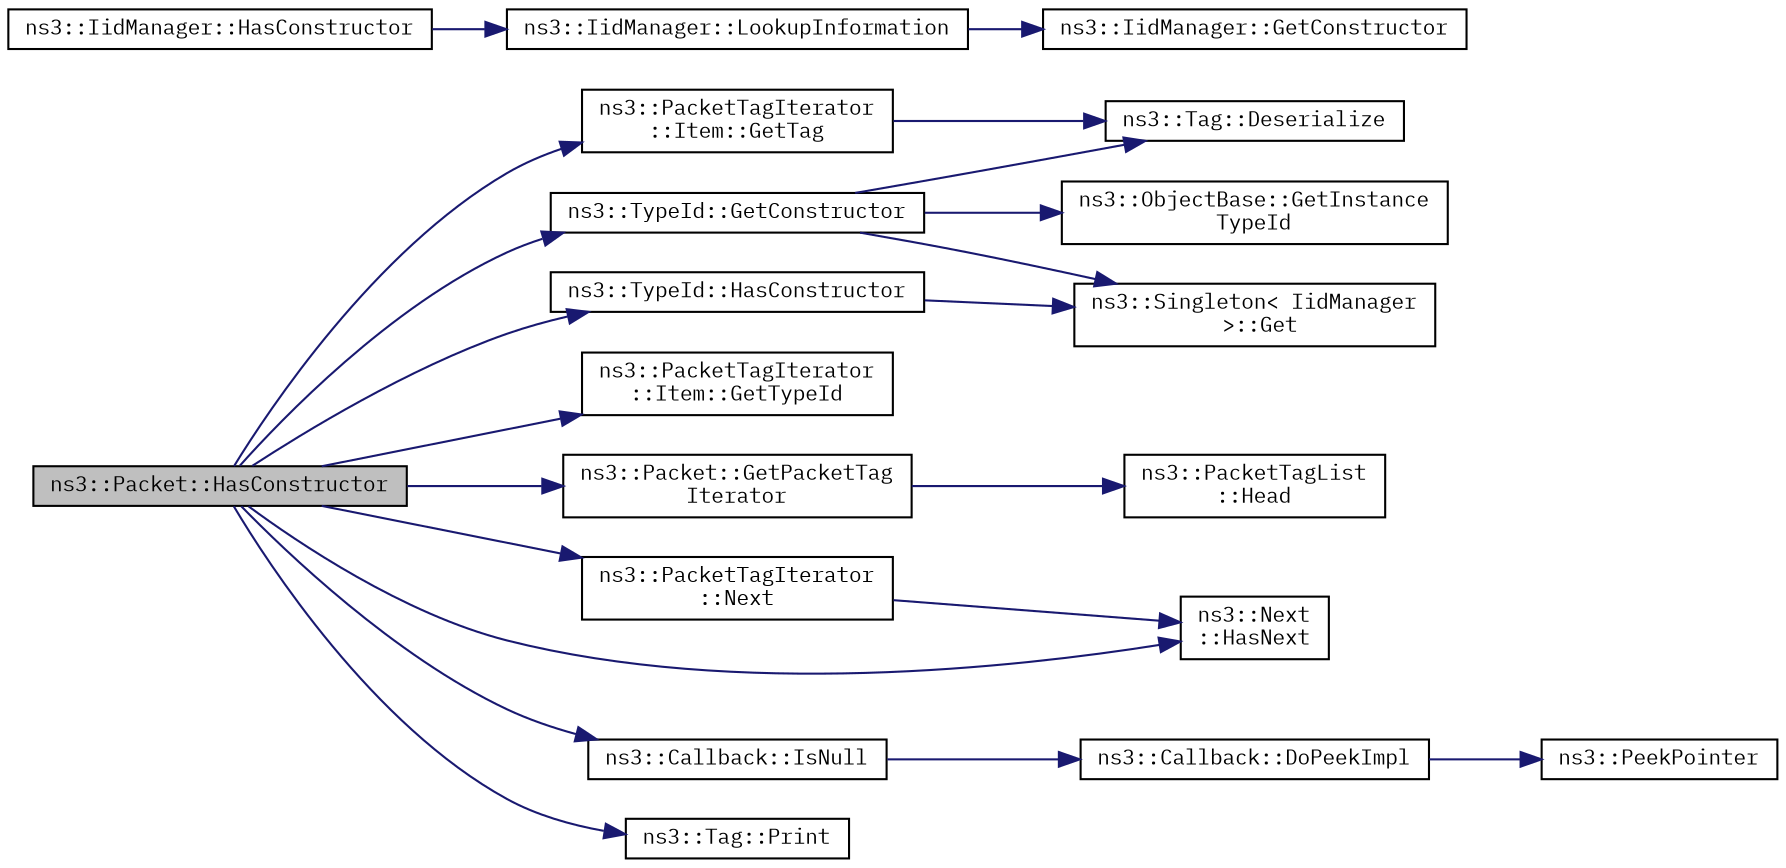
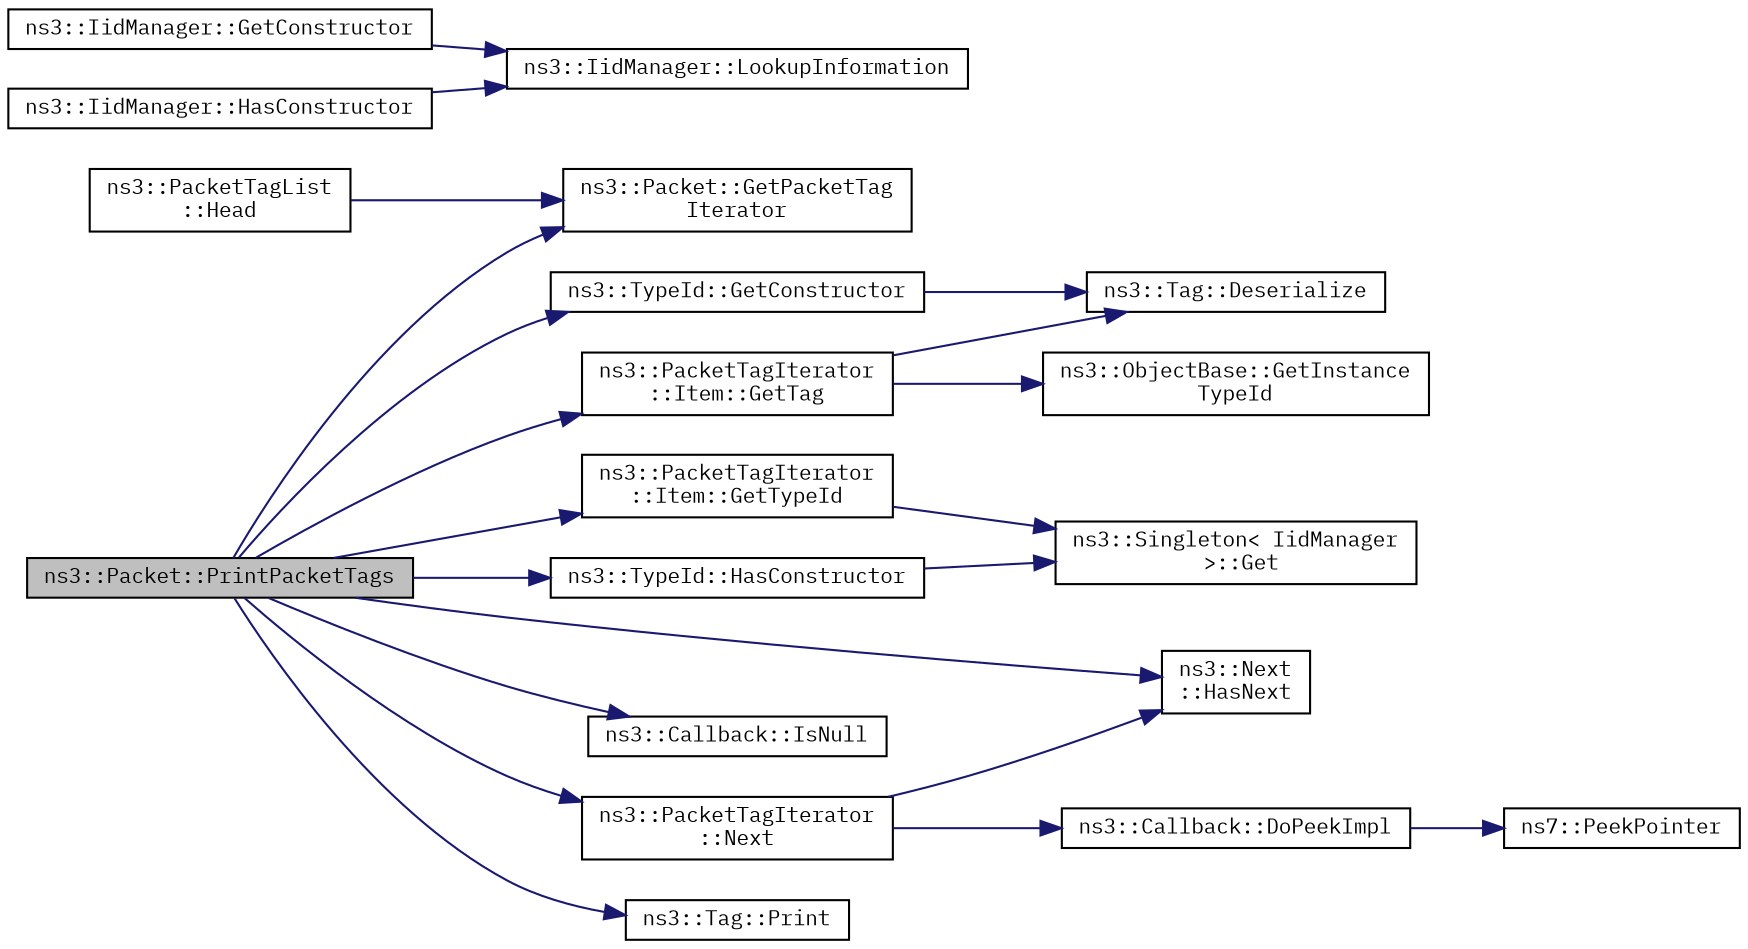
(995, 29) -> (459, 47)
(983, 213) -> (958, 384)
(978, 254) -> (964, 516)
(220, 486) -> (220, 578)
(1007, 486) -> (446, 200)
(973, 759) -> (967, 828)
(1660, 759) -> (1622, 828)
